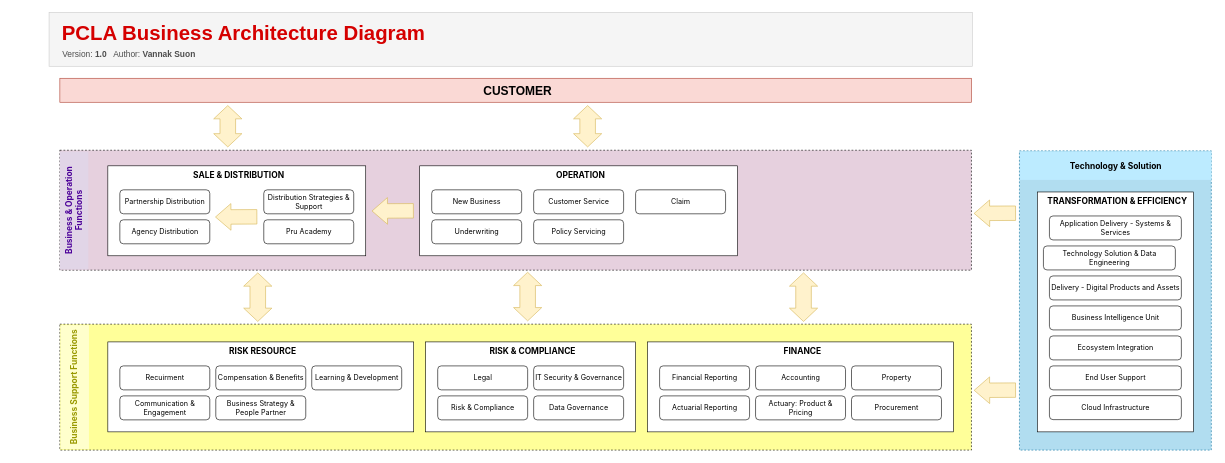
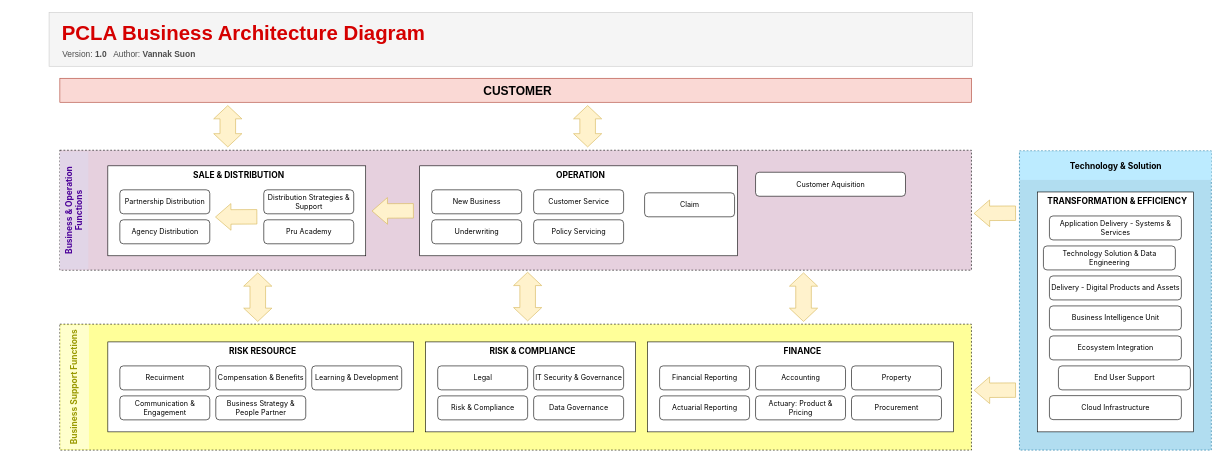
none -> (830, 184)
(680, 202) -> (689, 205)
(1115, 378) -> (1124, 378)
